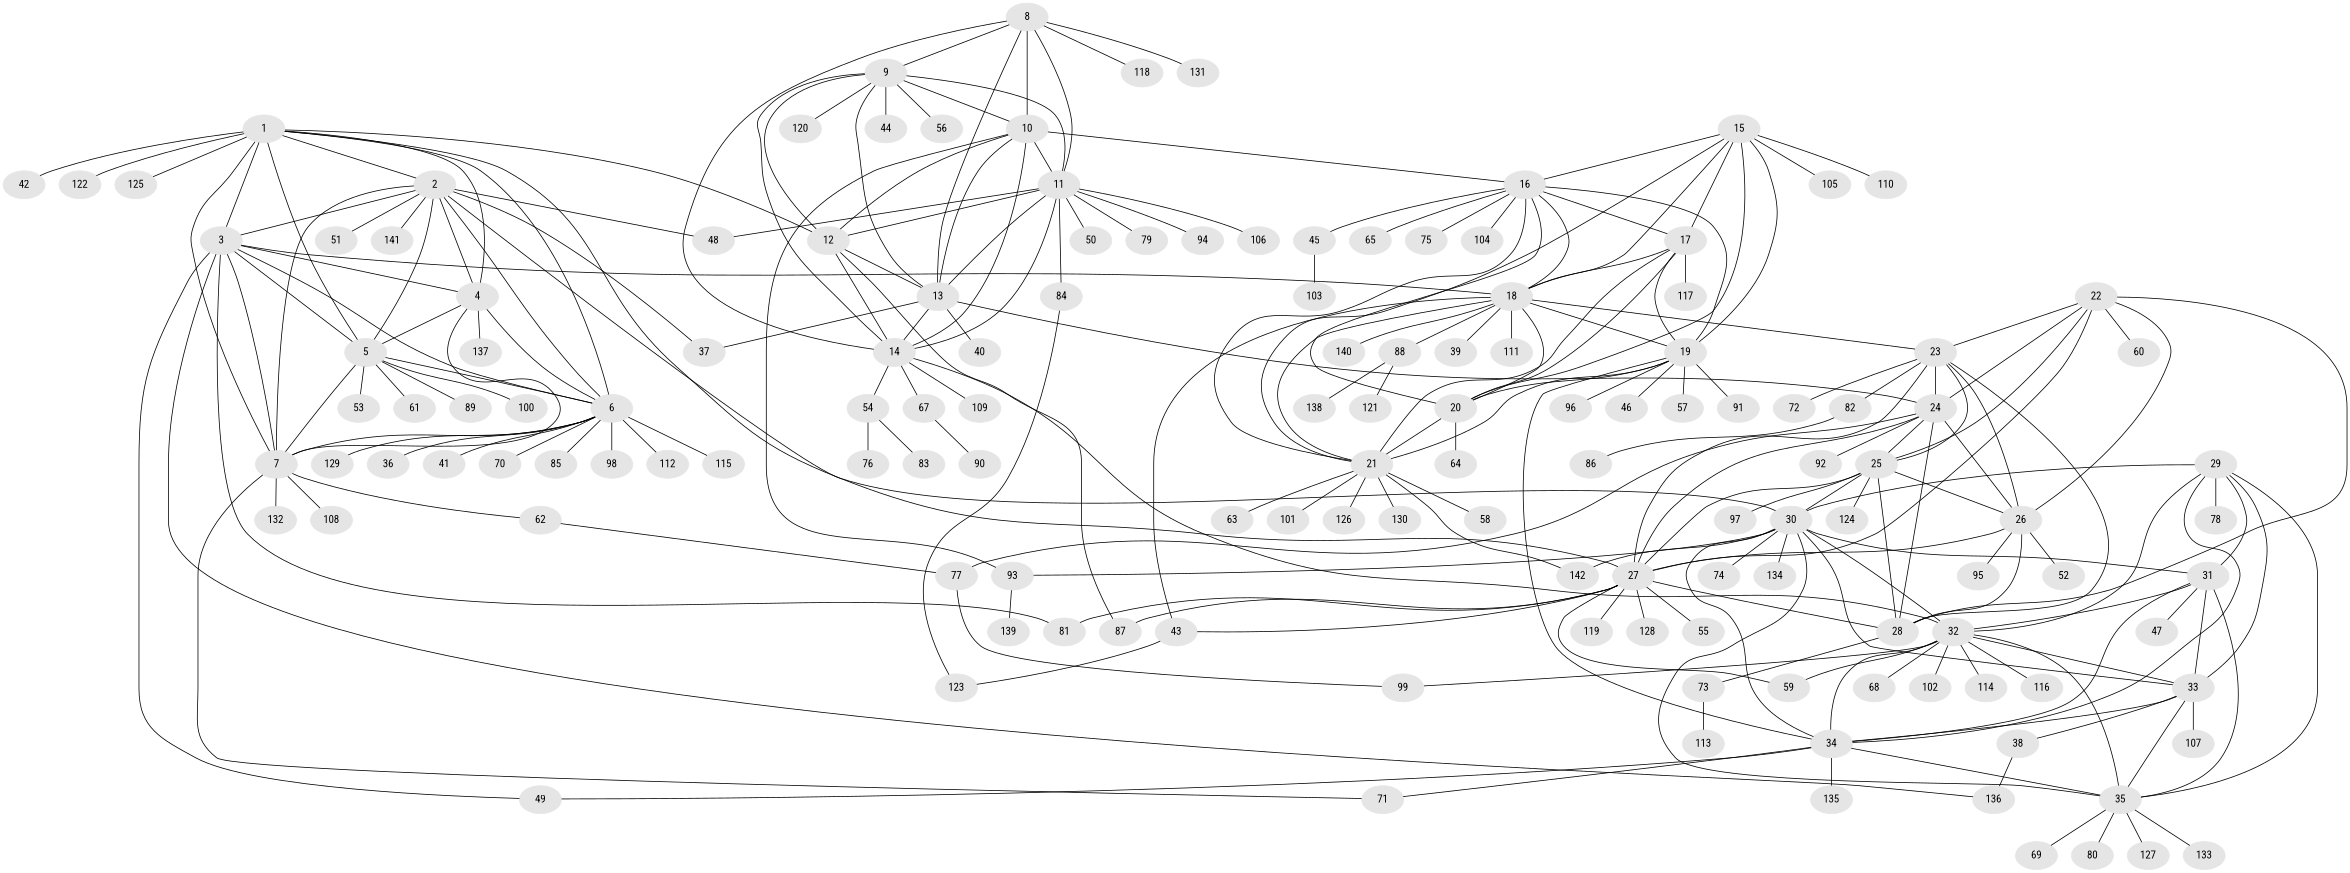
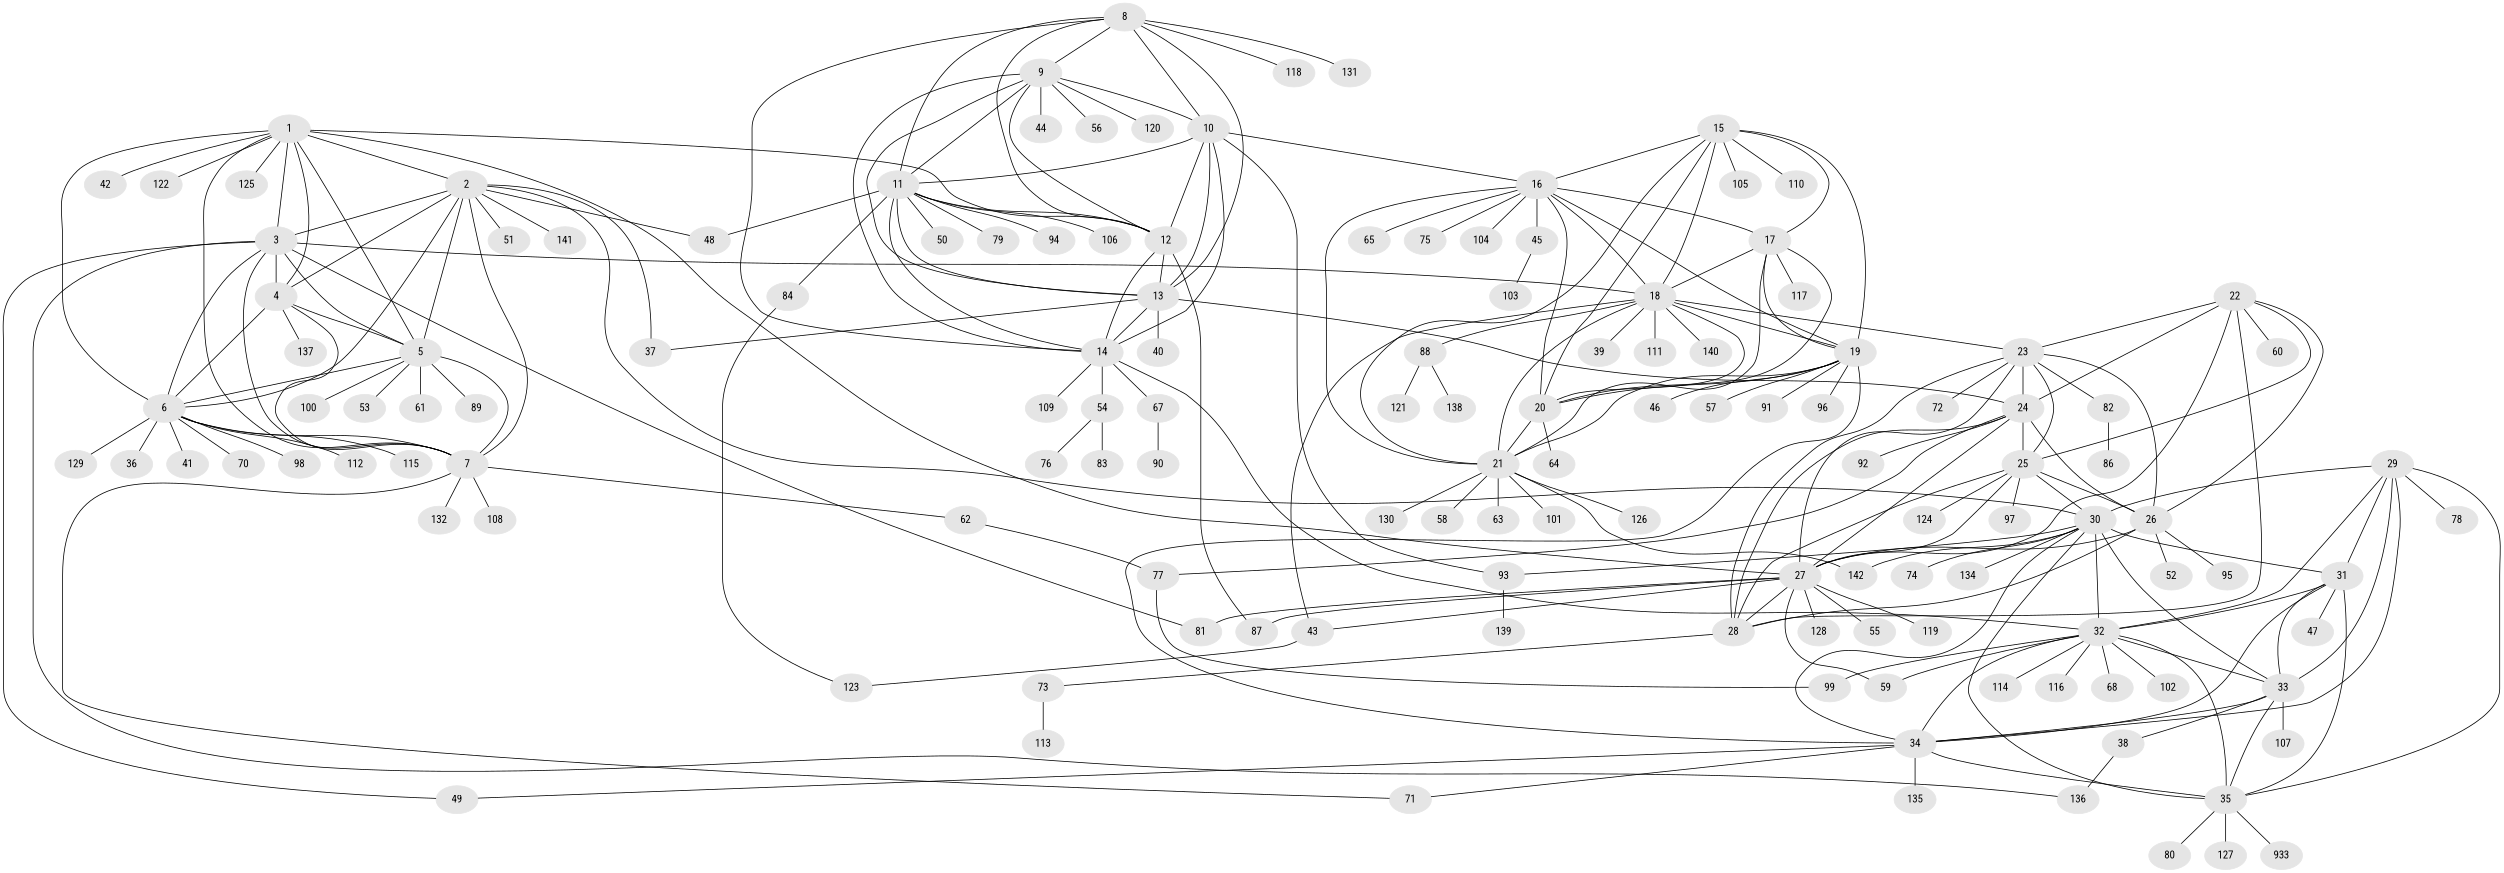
none -> (1005, 139)
(556, 464) -> none
(2036, 856) -> none
(2204, 856) -> (2282, 856)
